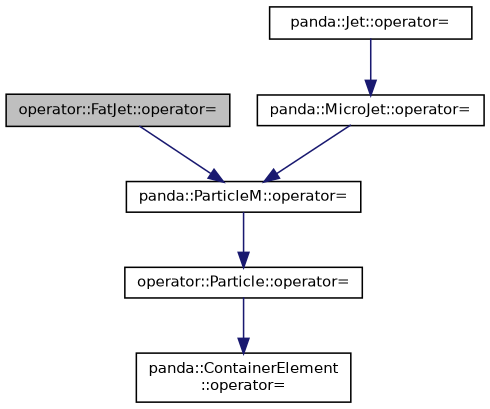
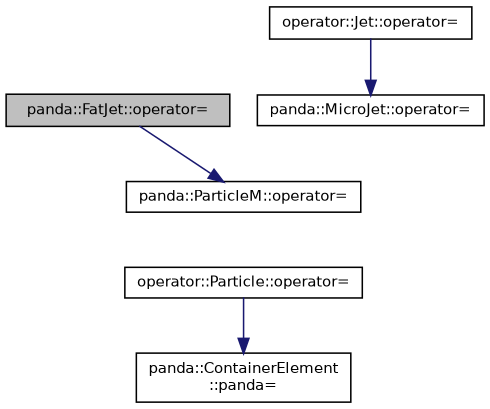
(371, 23) -> (371, 23)
(118, 110) -> (118, 110)
(314, 149) -> none
(244, 232) -> none
(244, 378) -> (244, 378)
